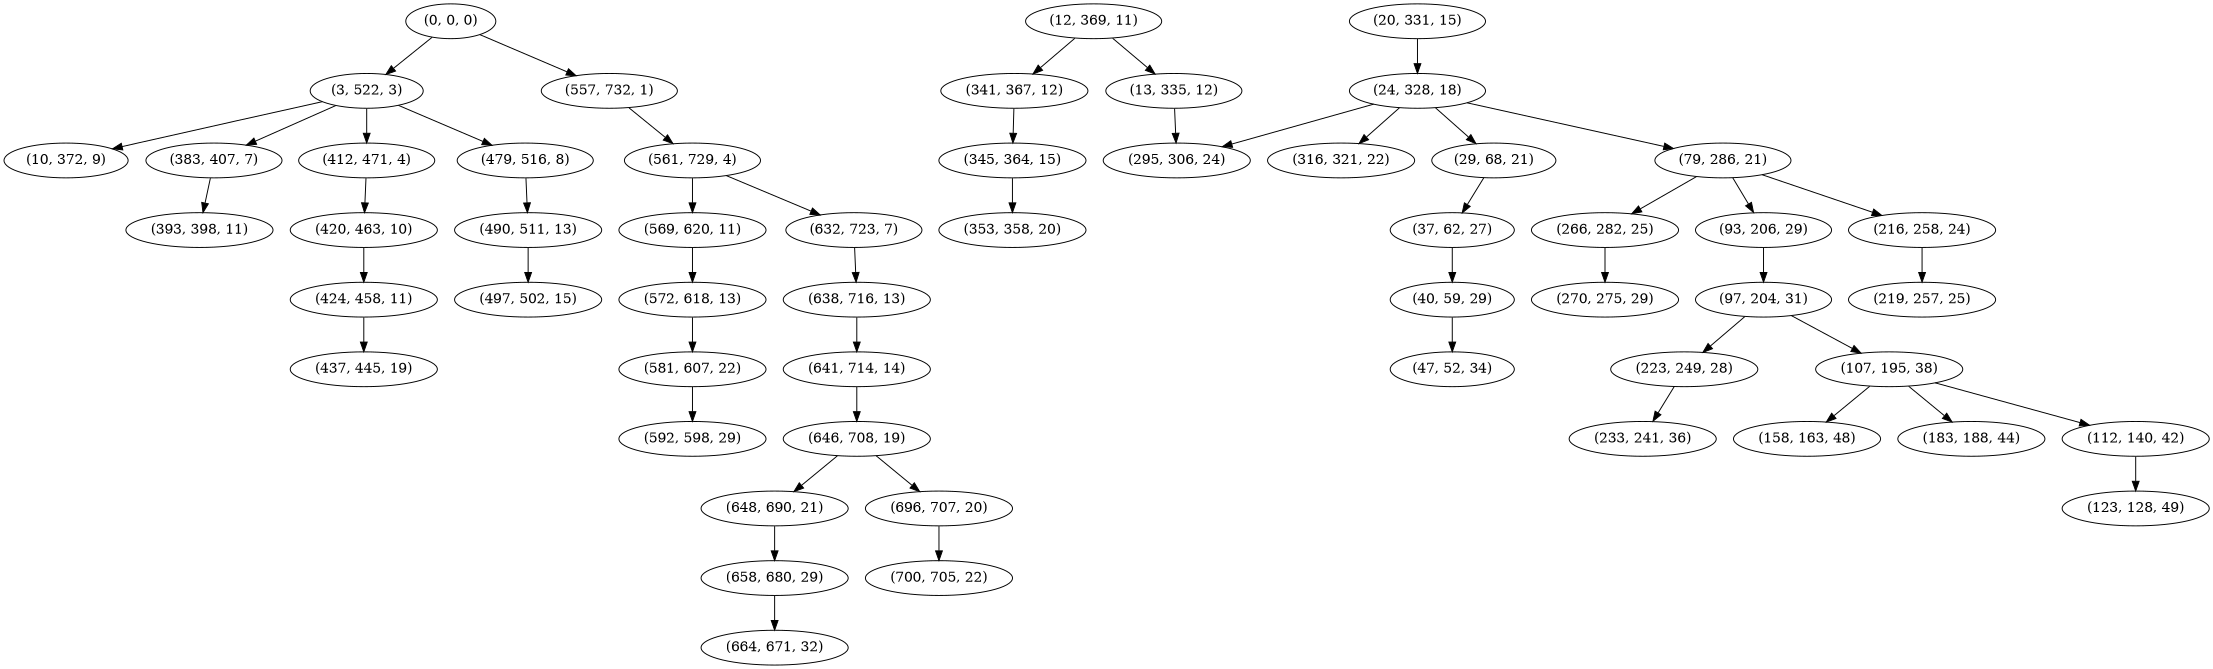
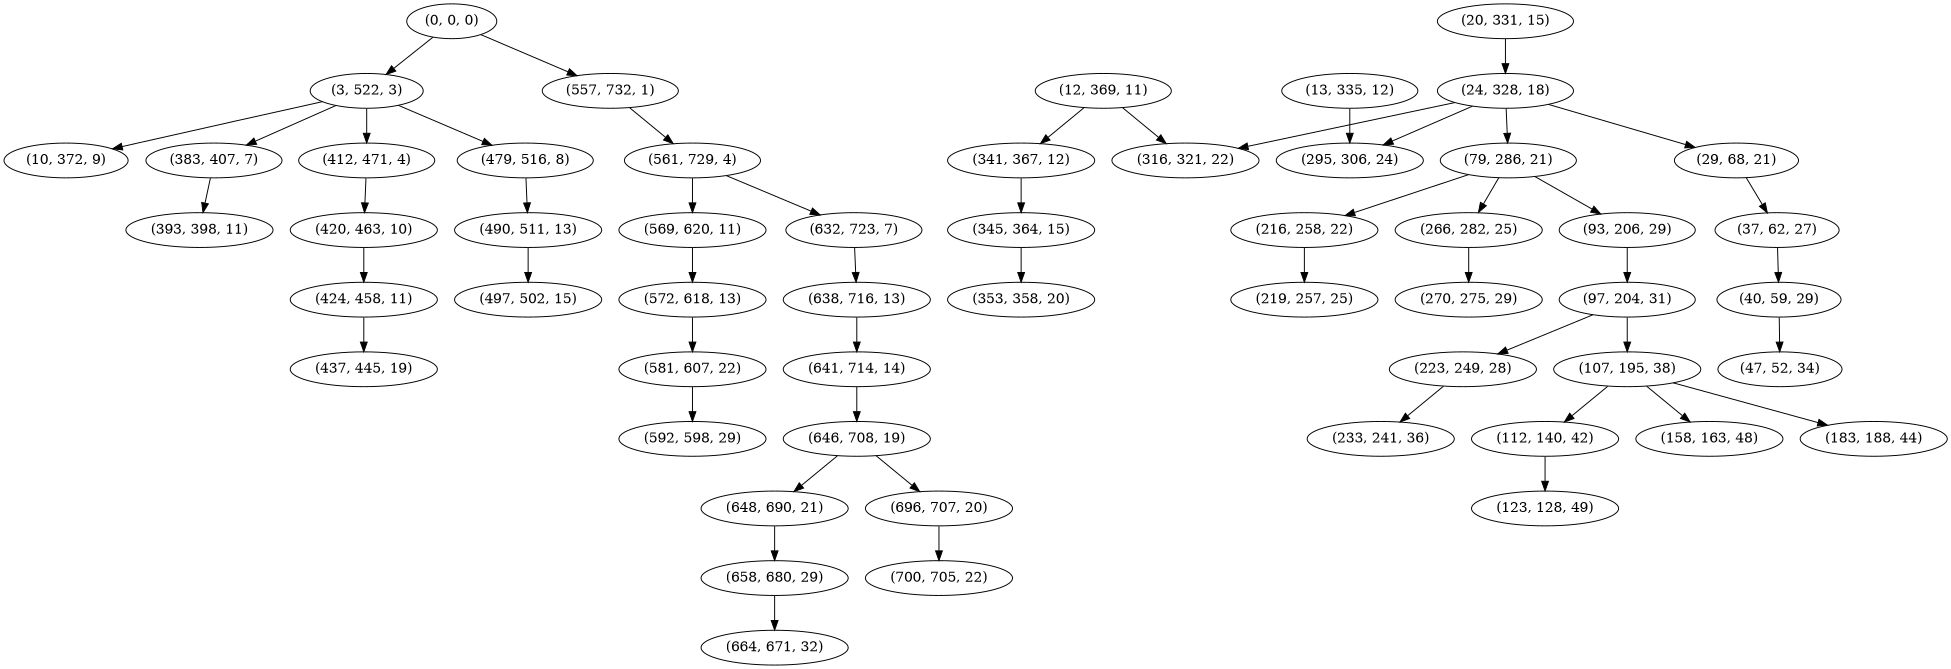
(1130, 53) -> (1141, 123)
(1922, 230) -> (1304, 230)
